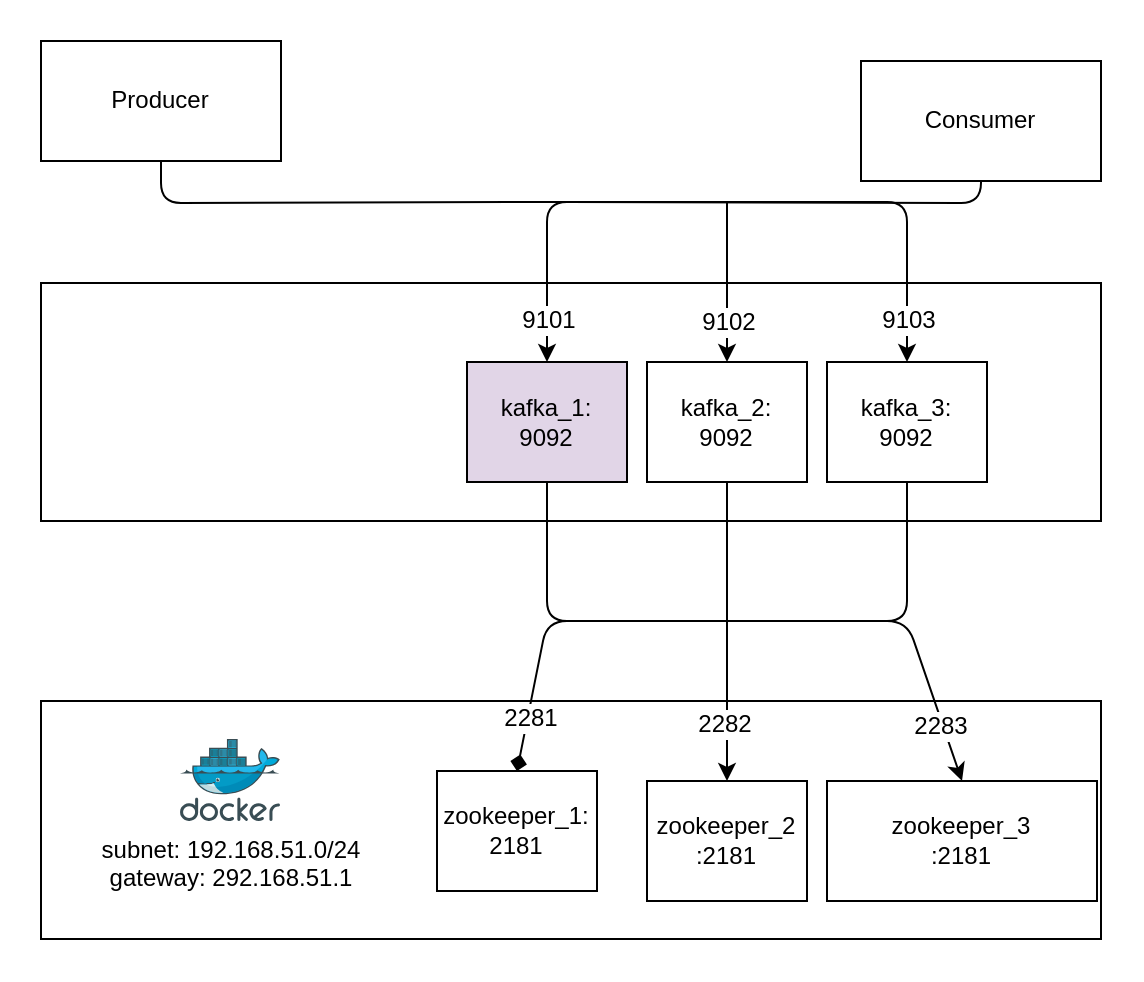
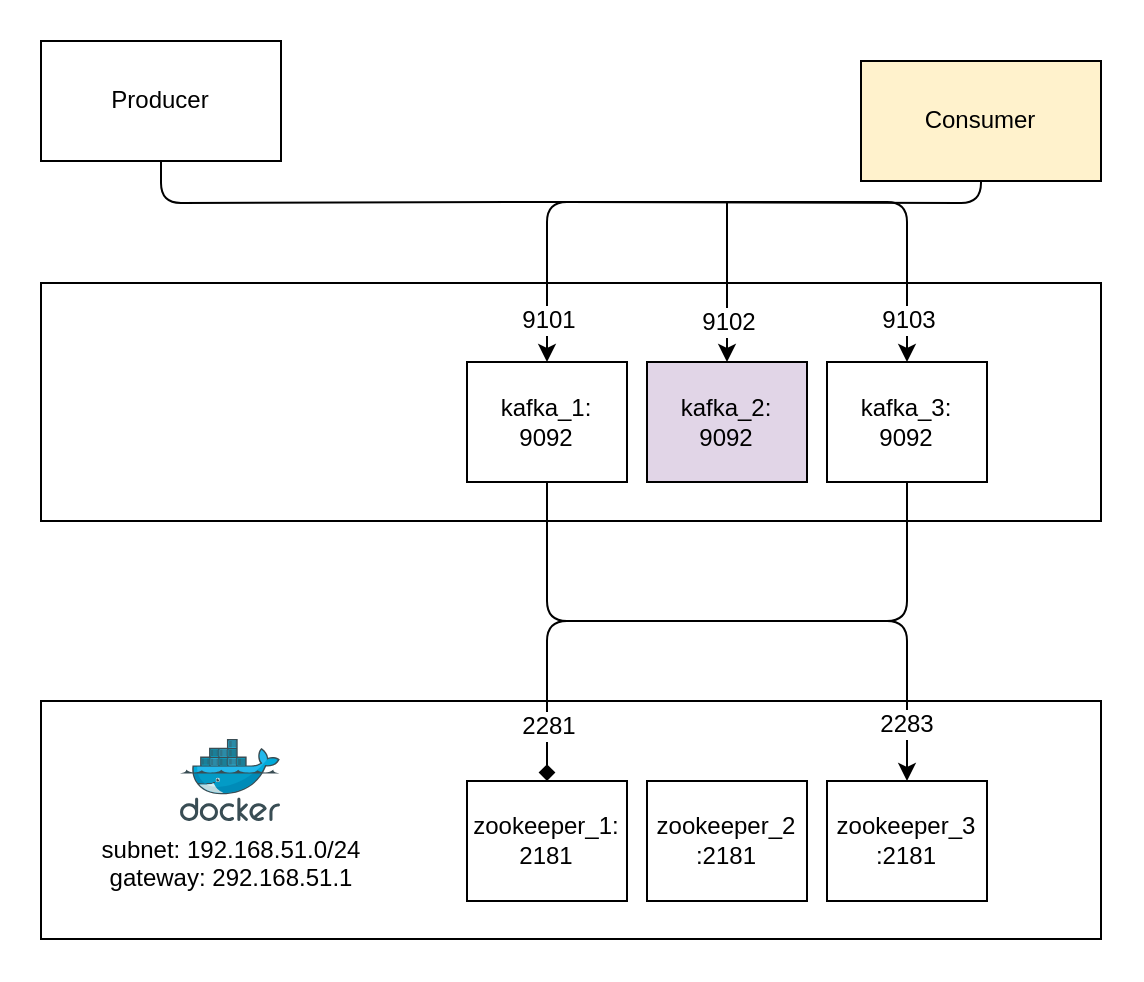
(981, 121) -> (981, 121)
(547, 422) -> (547, 422)
(727, 422) -> (727, 422)
(727, 696) -> none
(517, 831) -> (547, 841)
(962, 841) -> (907, 841)
